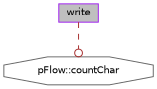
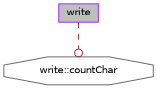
(79, 71) -> (79, 71)
